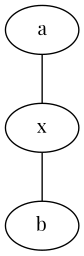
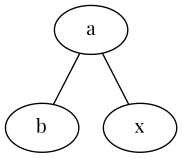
(42, 177) -> (67, 79)
